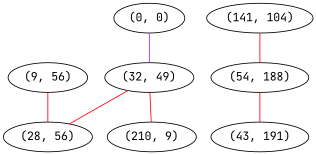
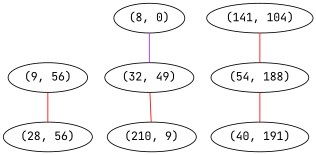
(149, 18) -> (149, 18)
(99, 107) -> none
(260, 137) -> (260, 137)
